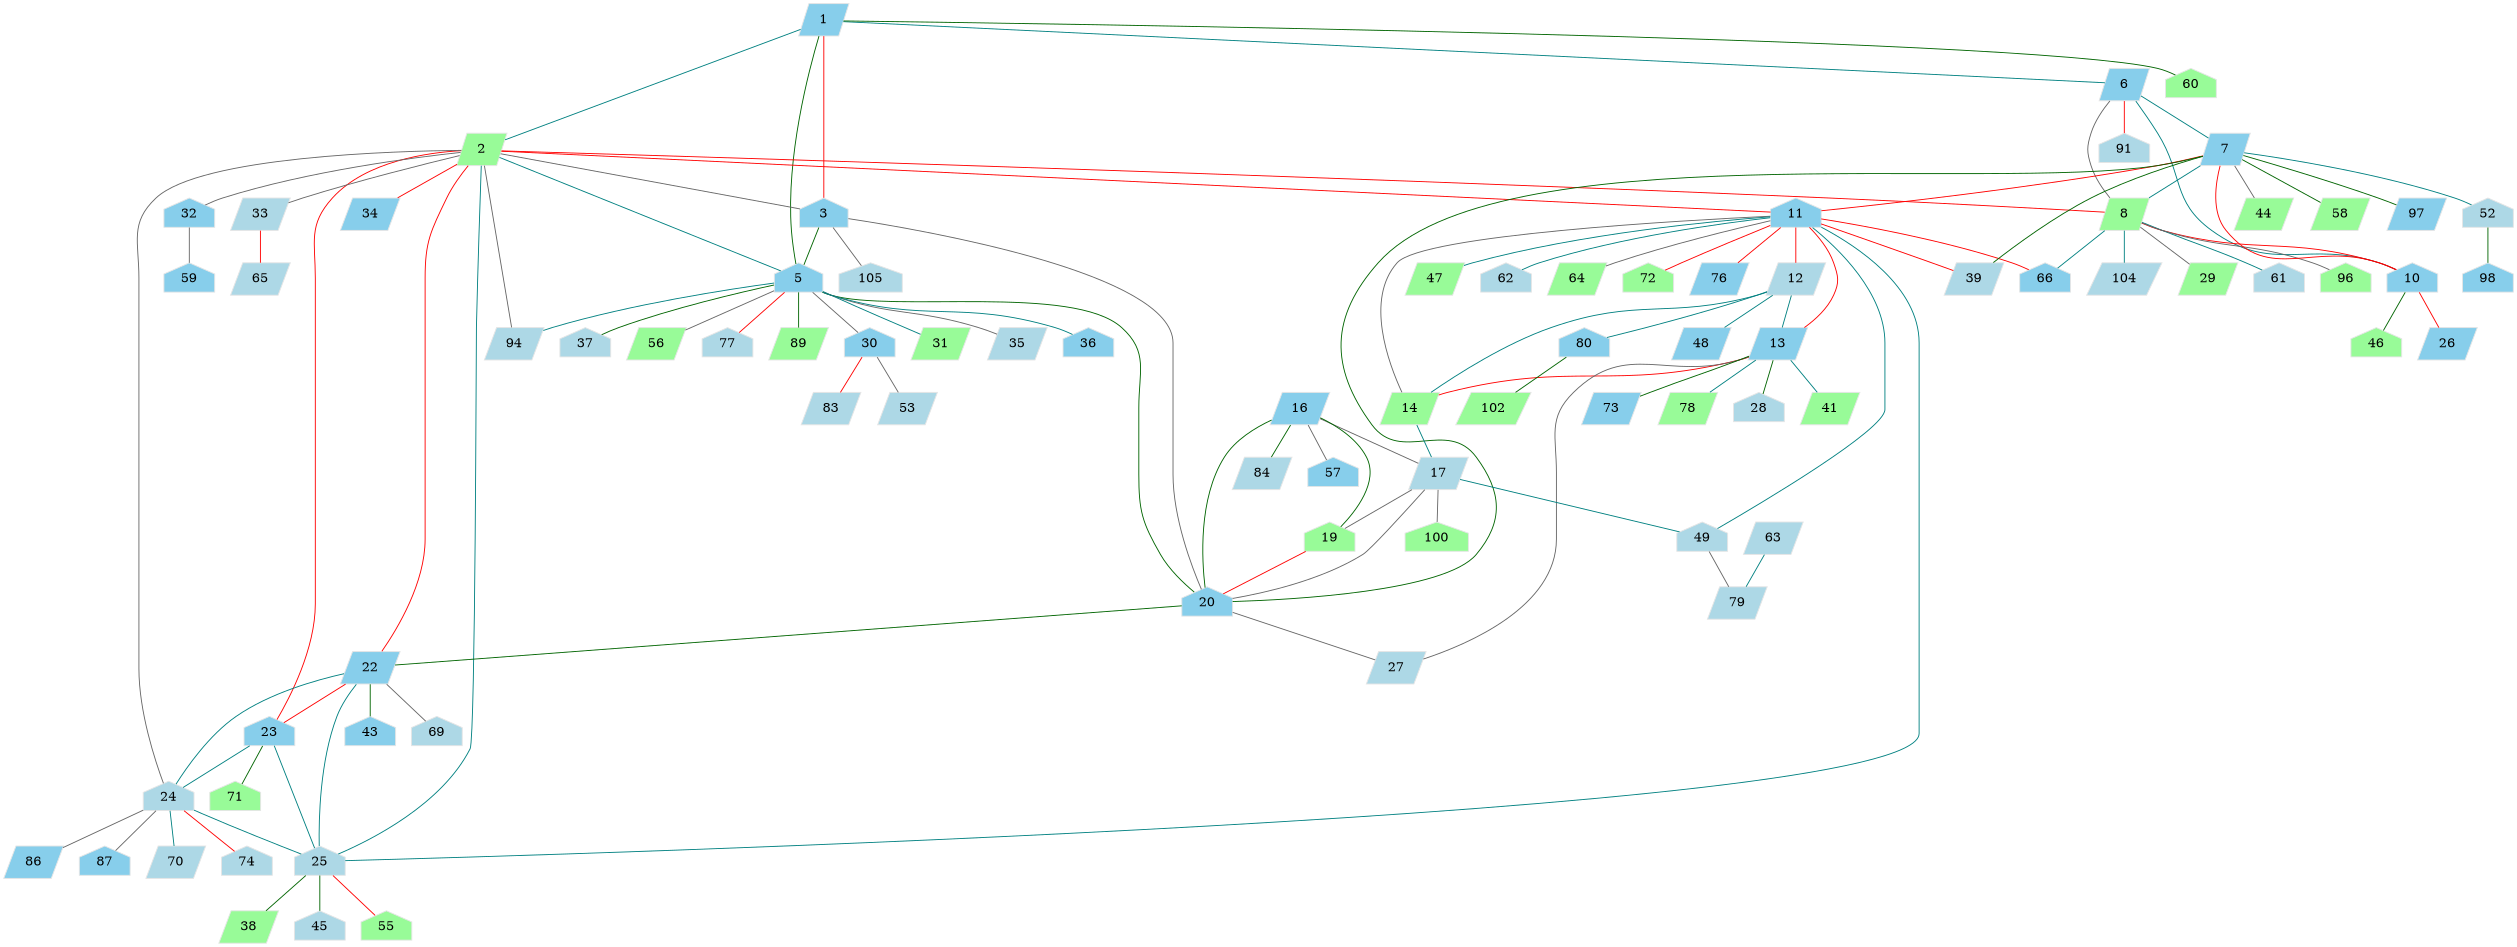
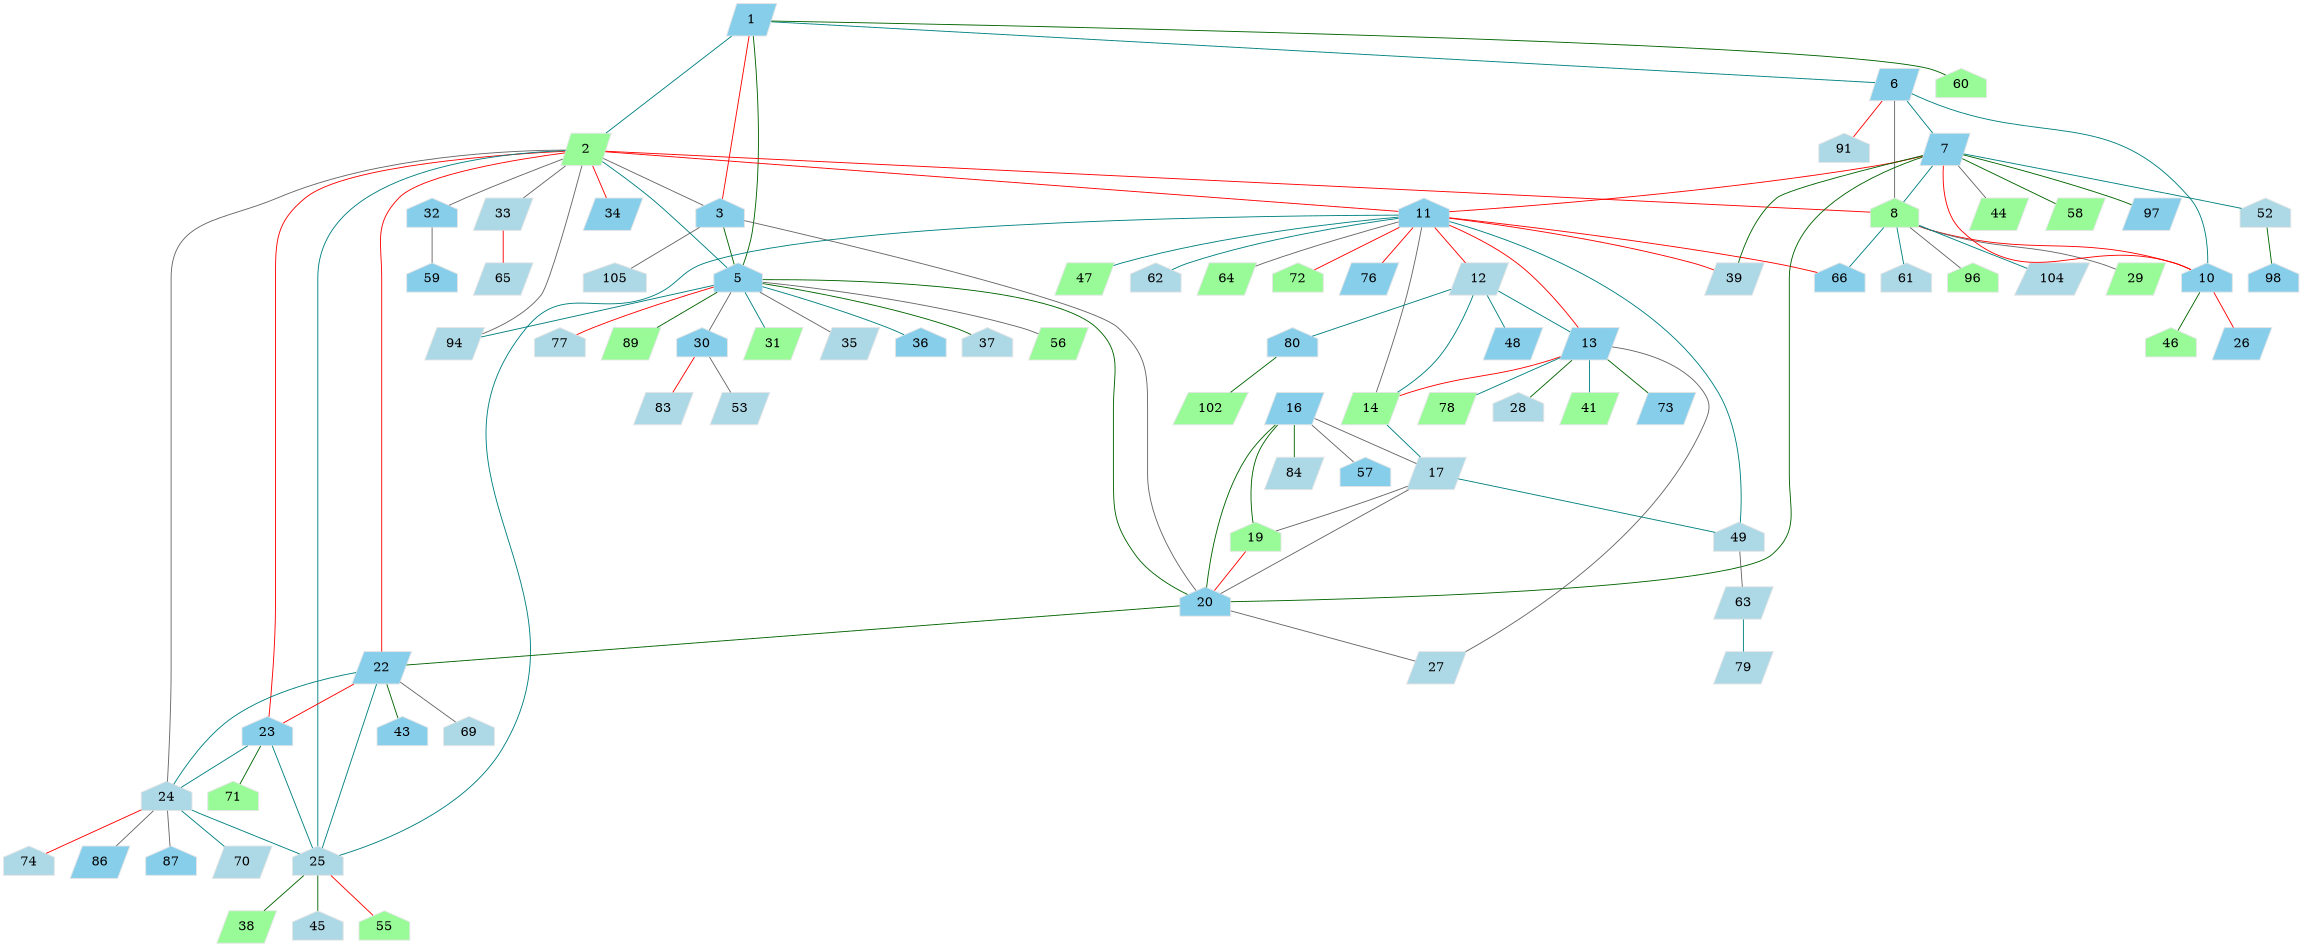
(2124, 214) -> (1895, 214)
(1437, 538) -> none
(1719, 569) -> (1741, 573)
